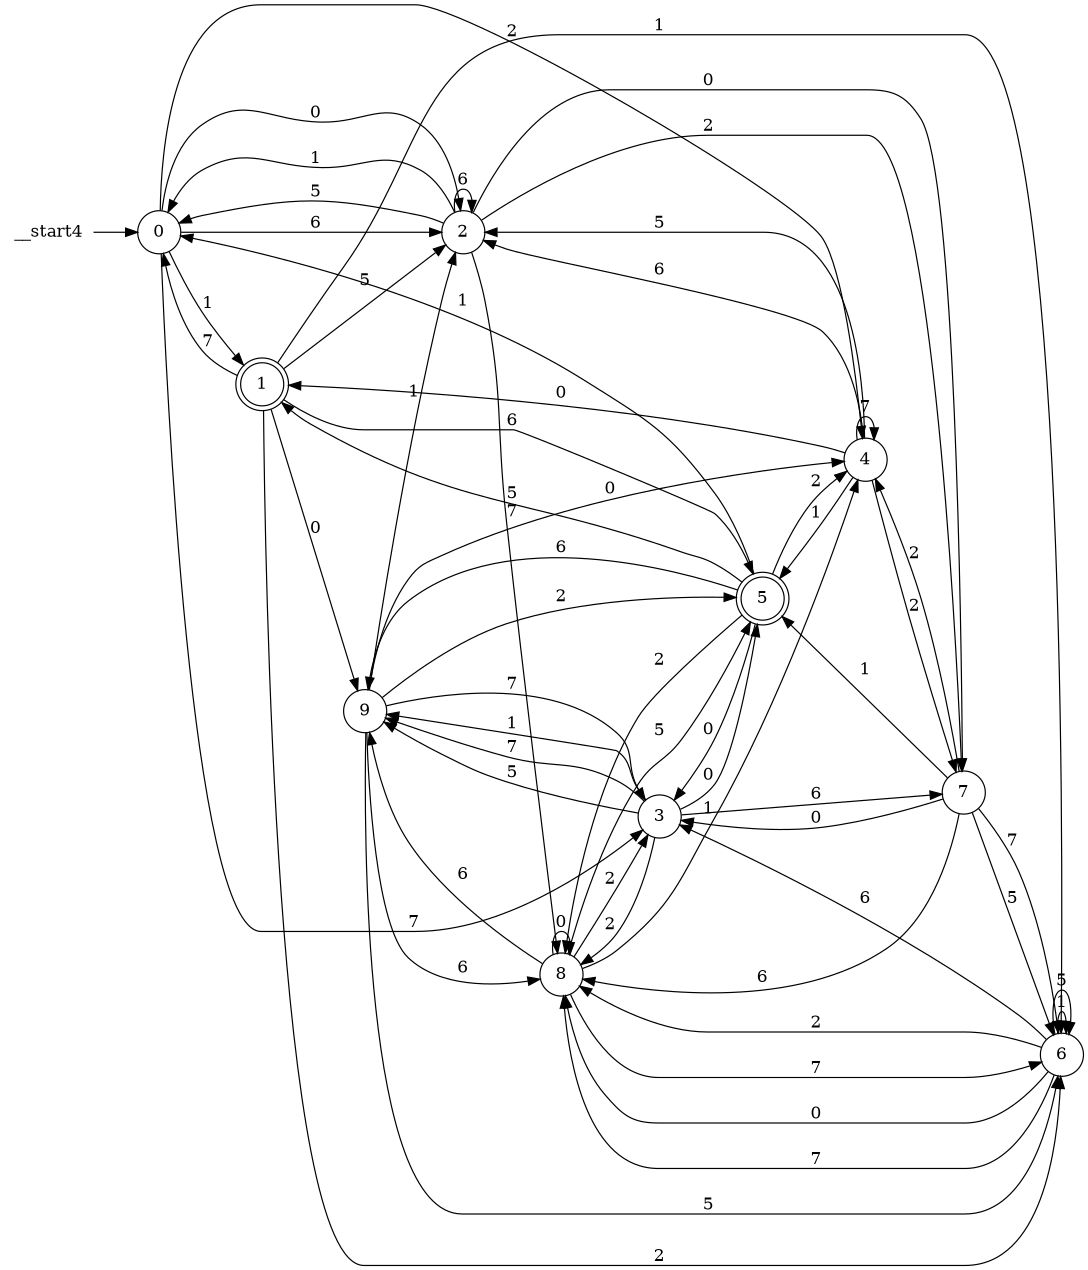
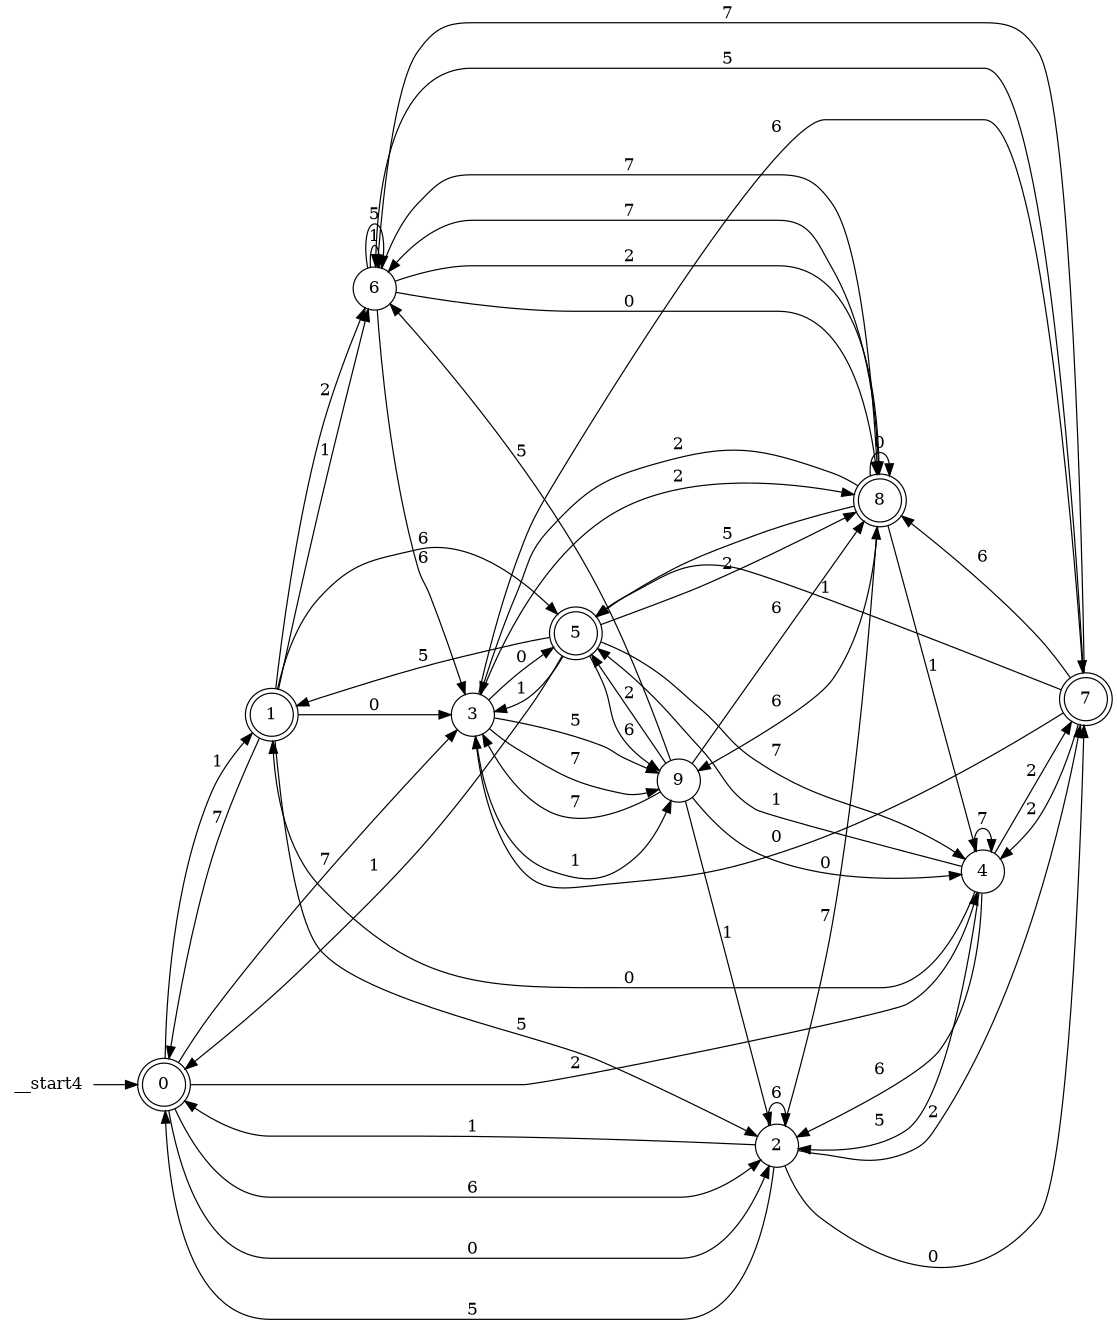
(159, 232) -> (164, 1085)
(817, 482) -> (777, 751)
(313, 544) -> (368, 715)
(709, 730) -> (522, 689)
(964, 793) -> (1086, 699)
(561, 975) -> (880, 500)
